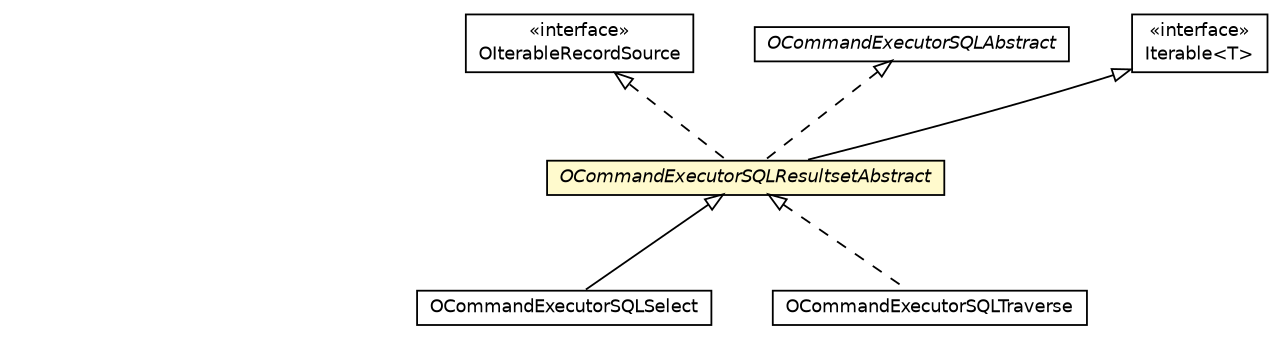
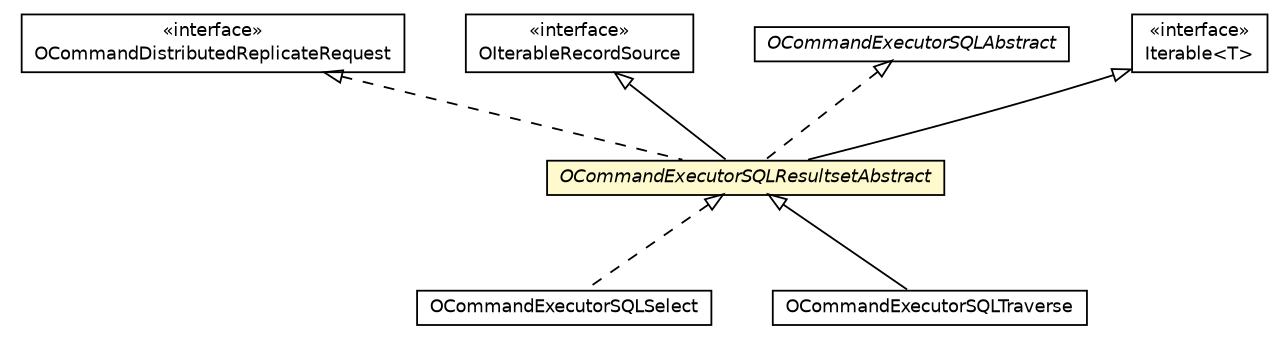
none -> (213, 43)
(678, 122) -> (678, 122)
(647, 247) -> (647, 247)
(845, 247) -> (845, 247)
